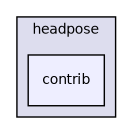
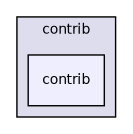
(66, 30) -> (66, 30)
